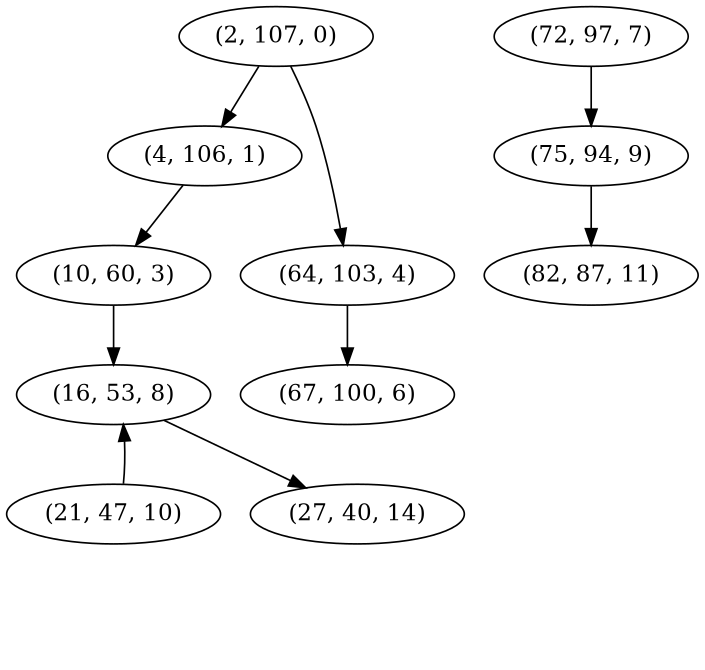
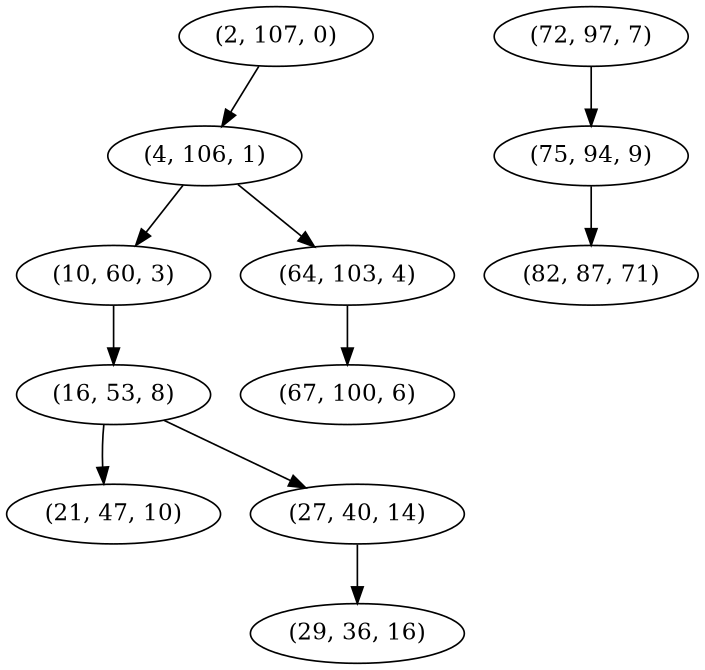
(322, 145) -> (270, 210)
(591, 275) -> (591, 275)
(125, 462) -> (103, 446)
none -> (357, 633)
